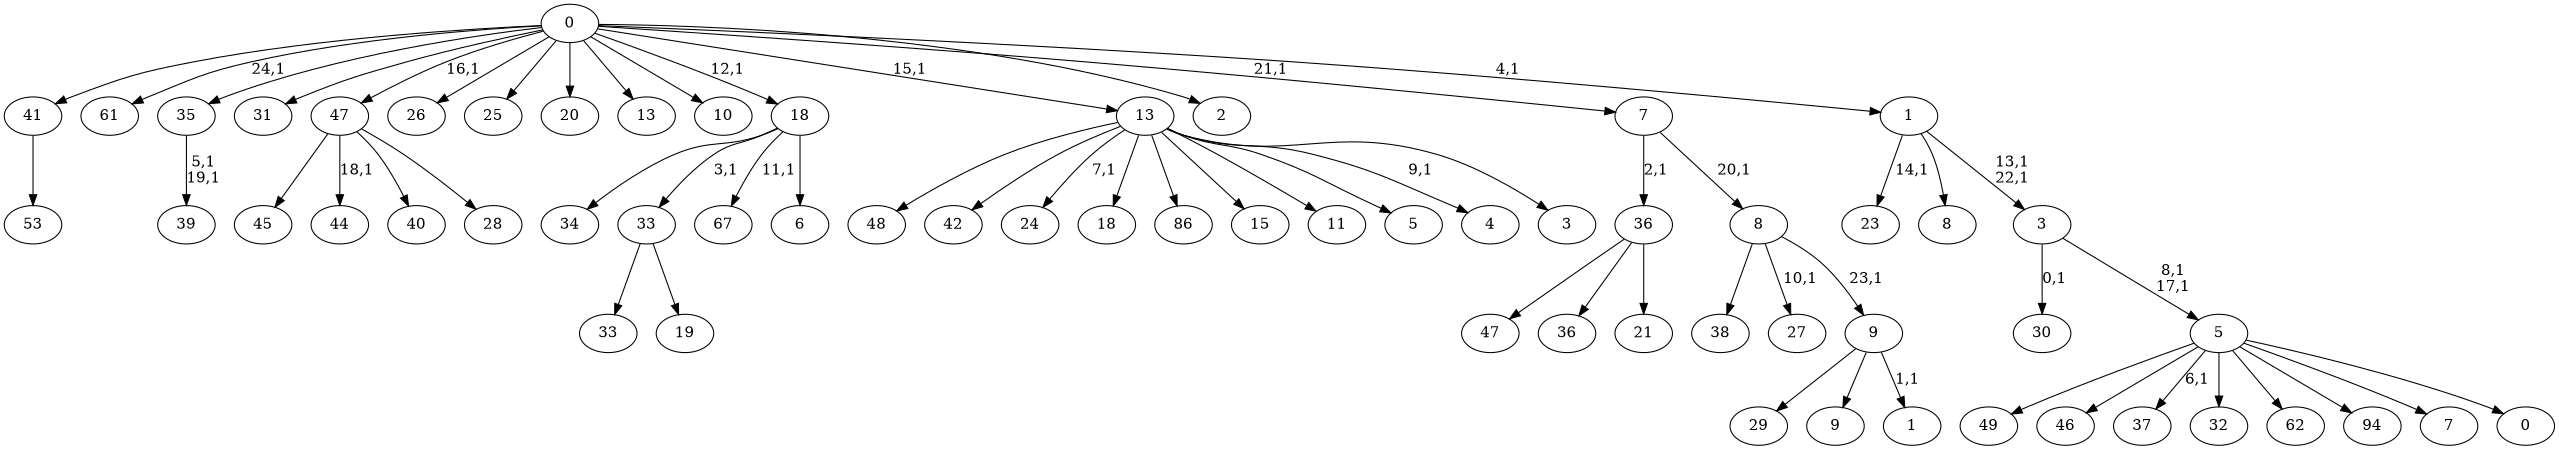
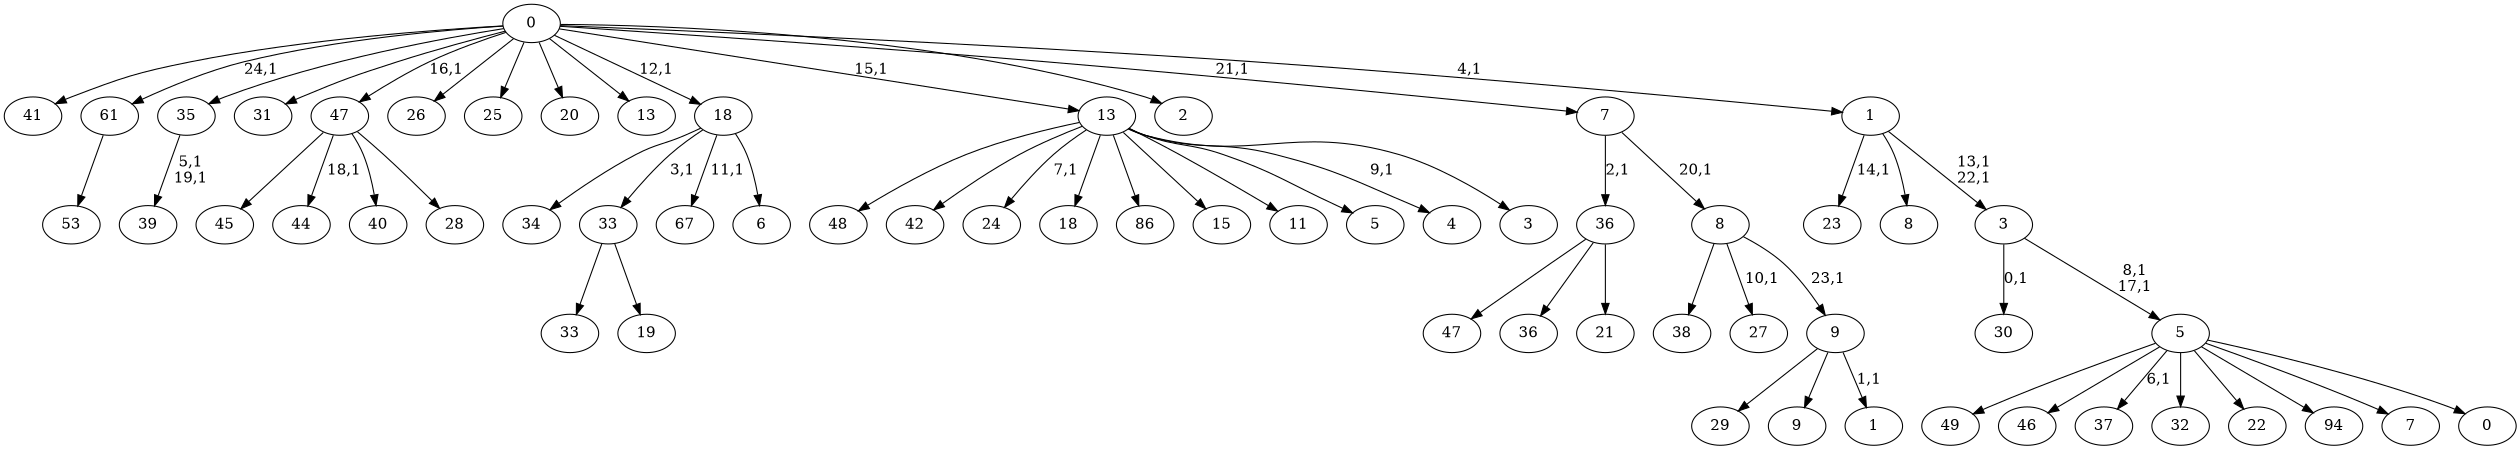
(723, 116) -> none
(33, 165) -> (92, 165)
(2296, 426) -> (2257, 426)
